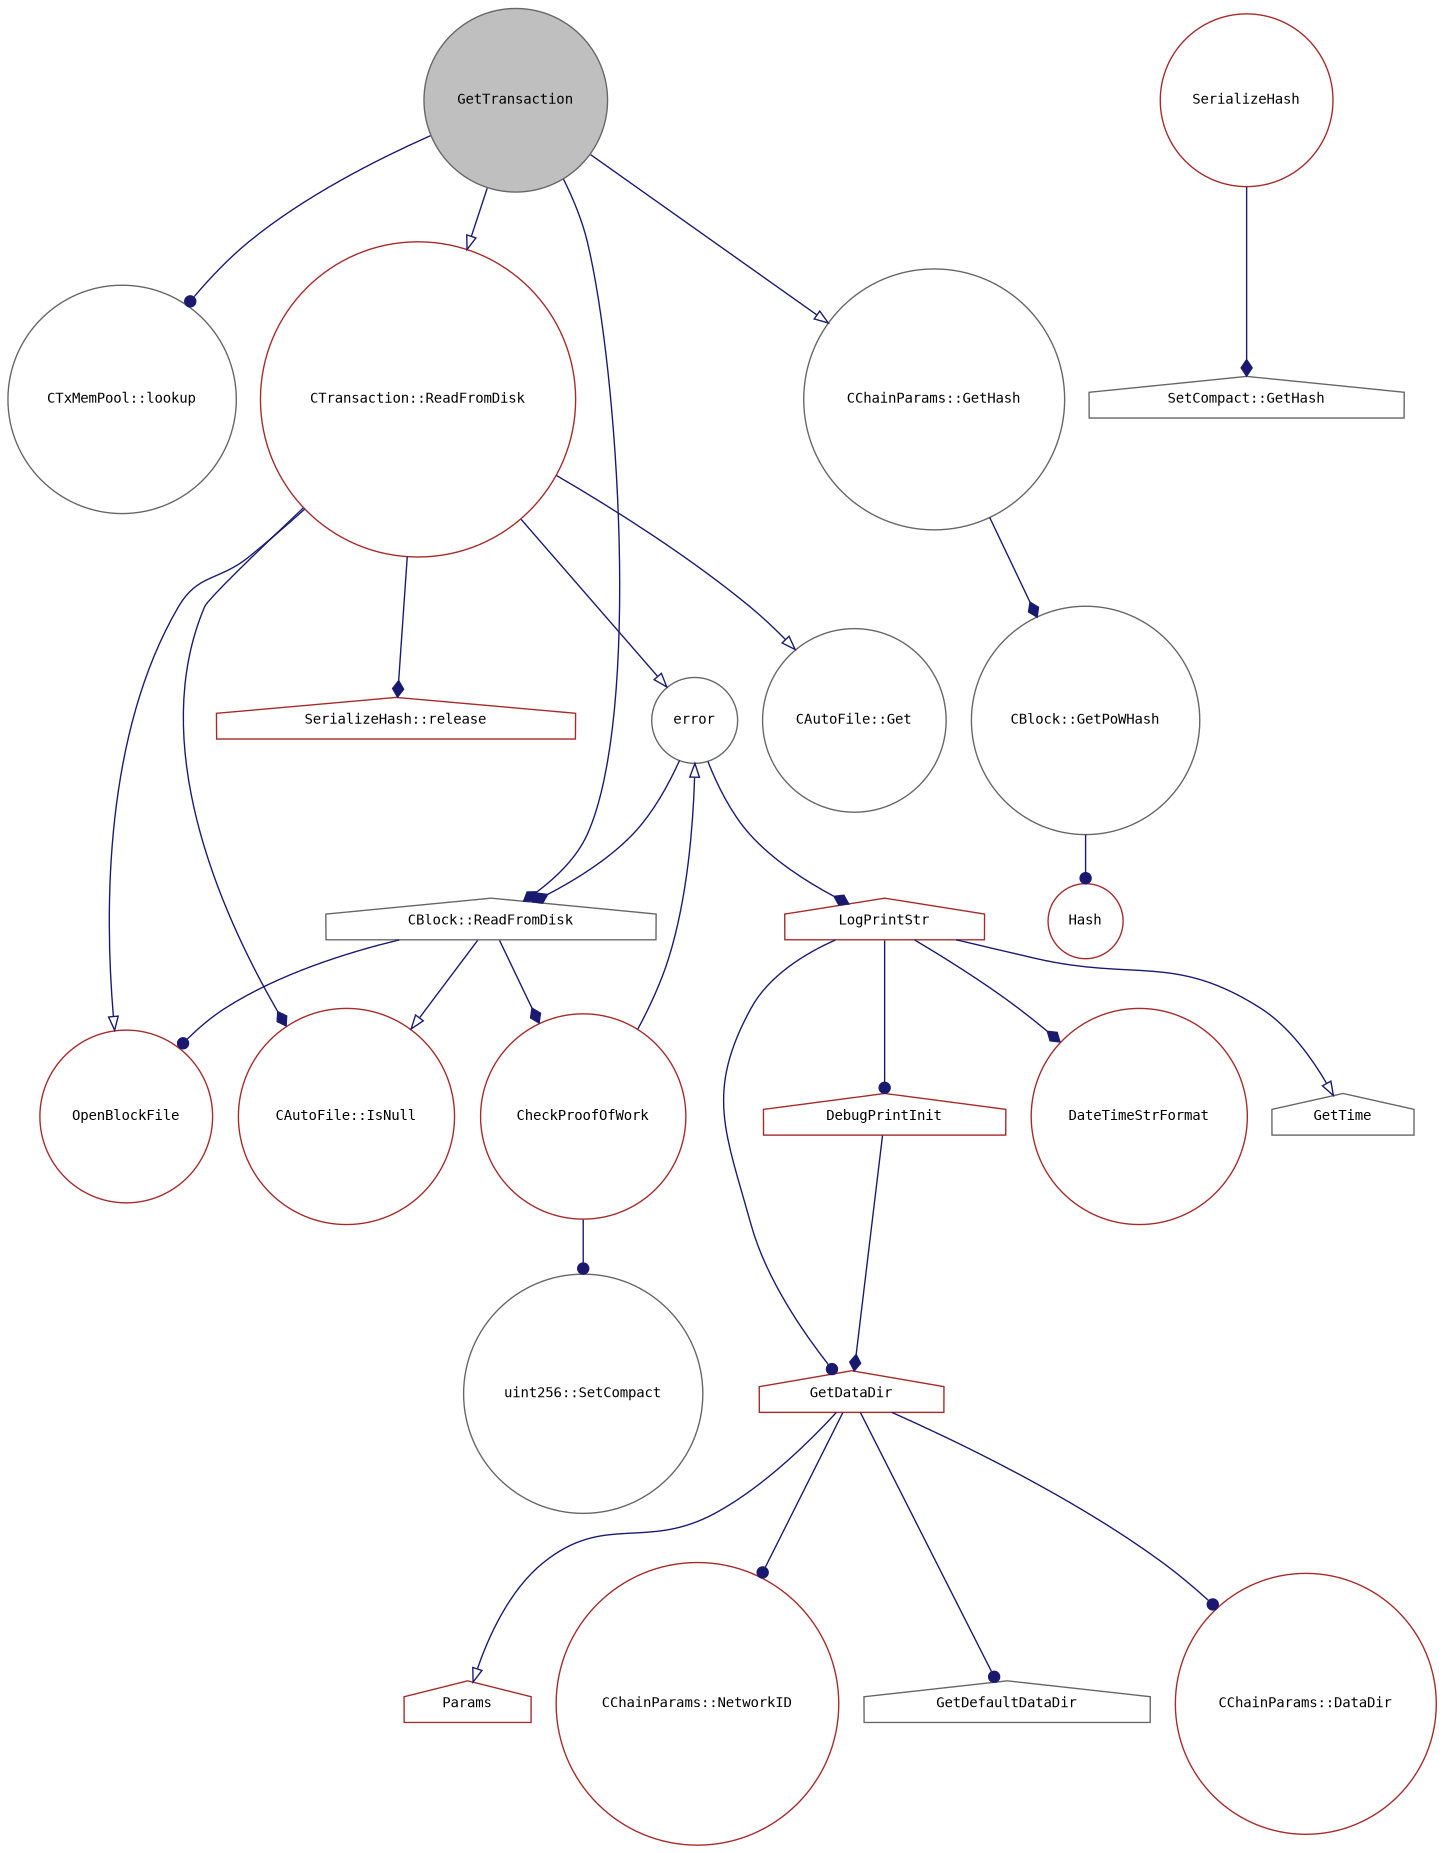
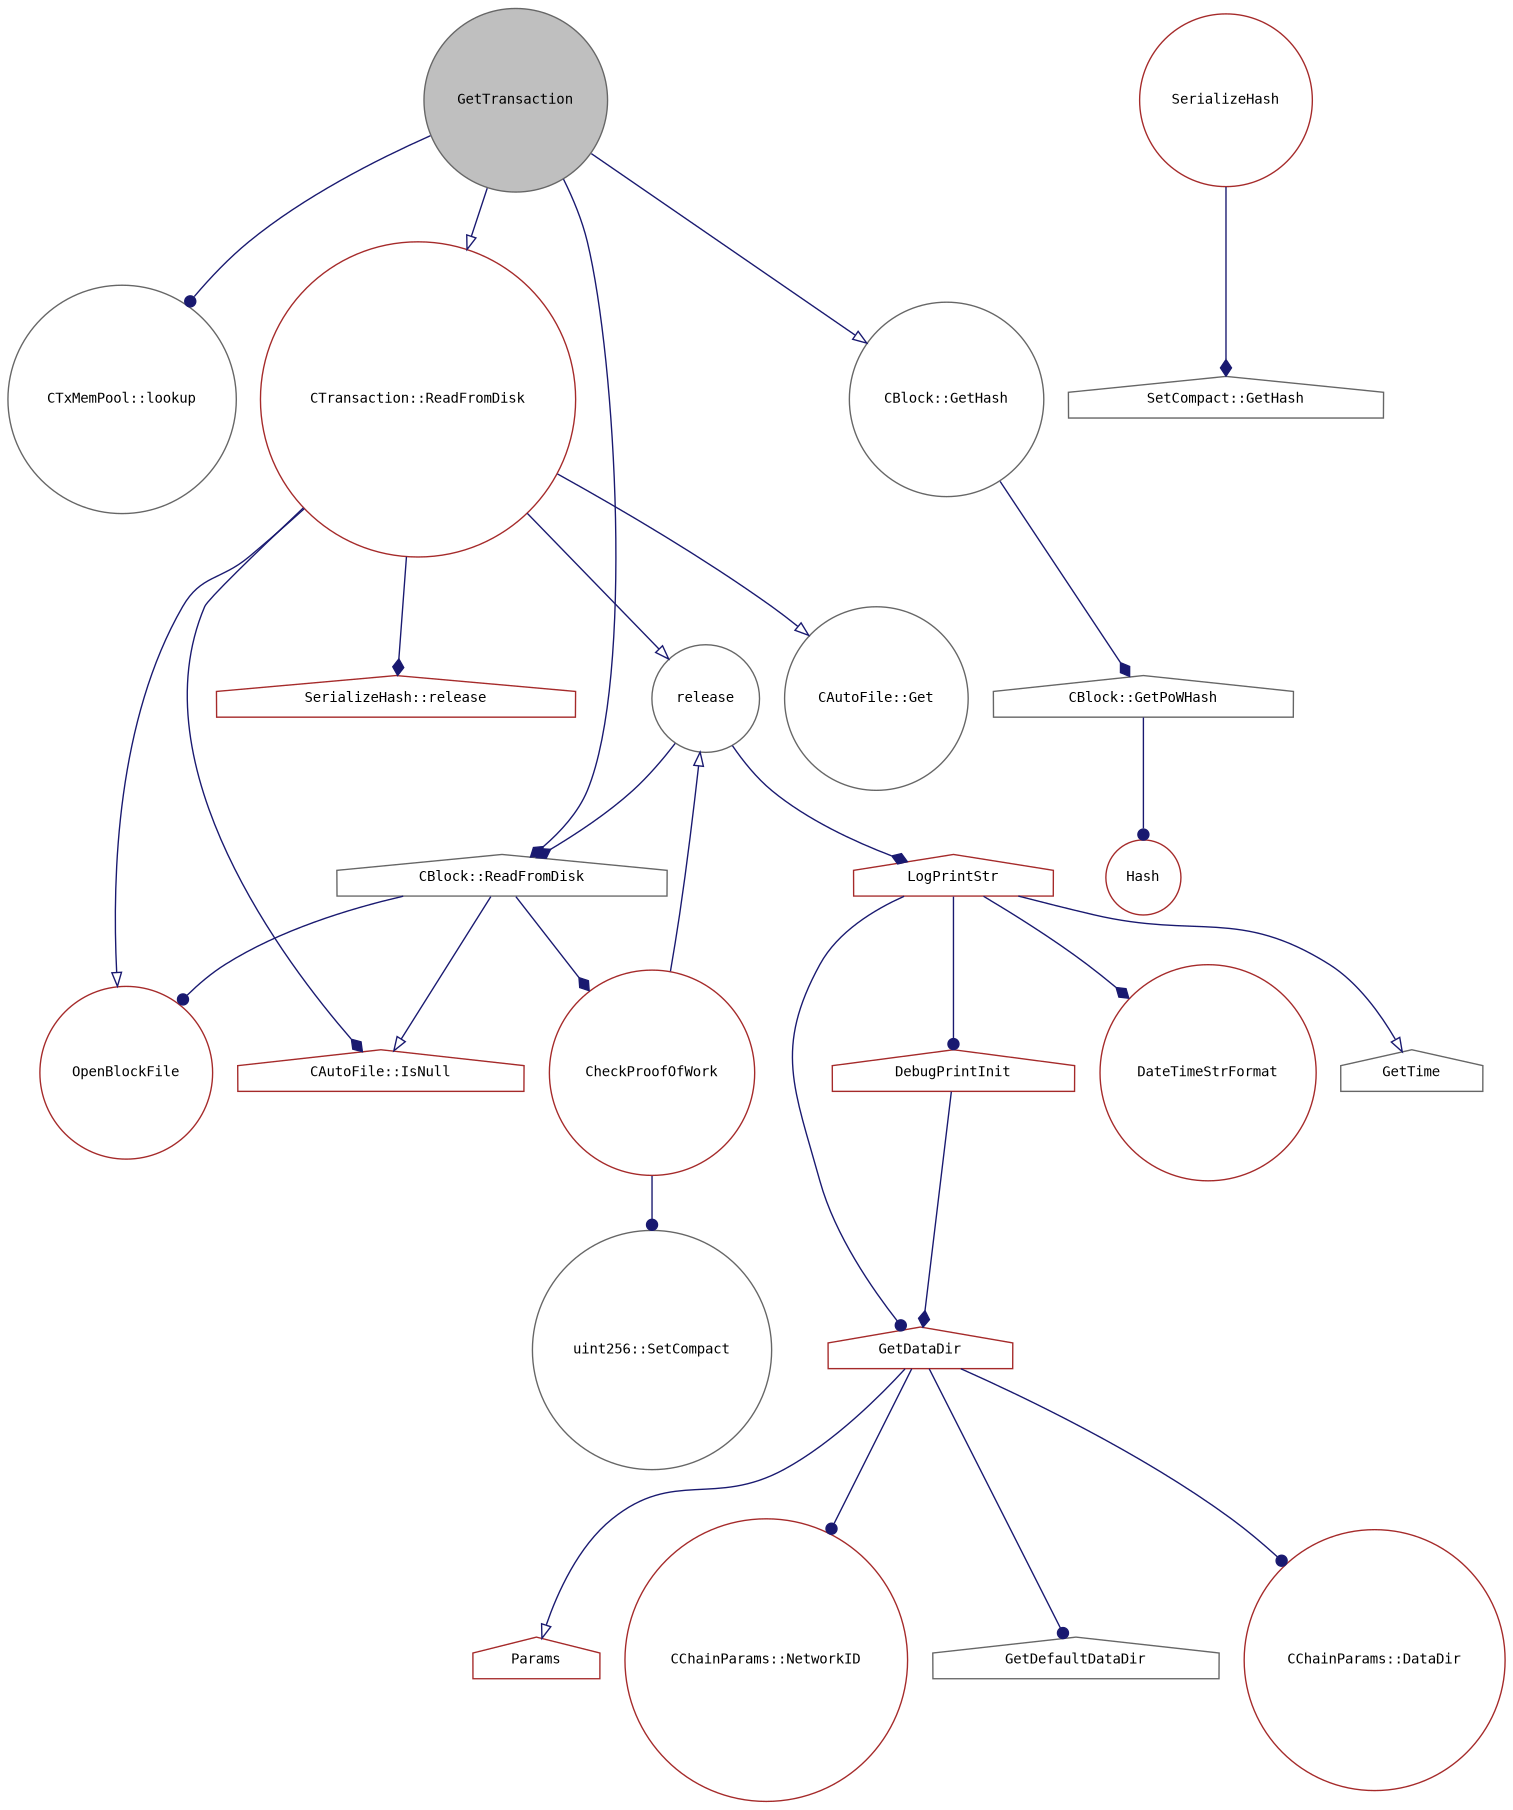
(934, 399) -> (947, 399)
(695, 720) -> (706, 699)
(1086, 720) -> (1143, 699)
(346, 1116) -> (381, 1073)
